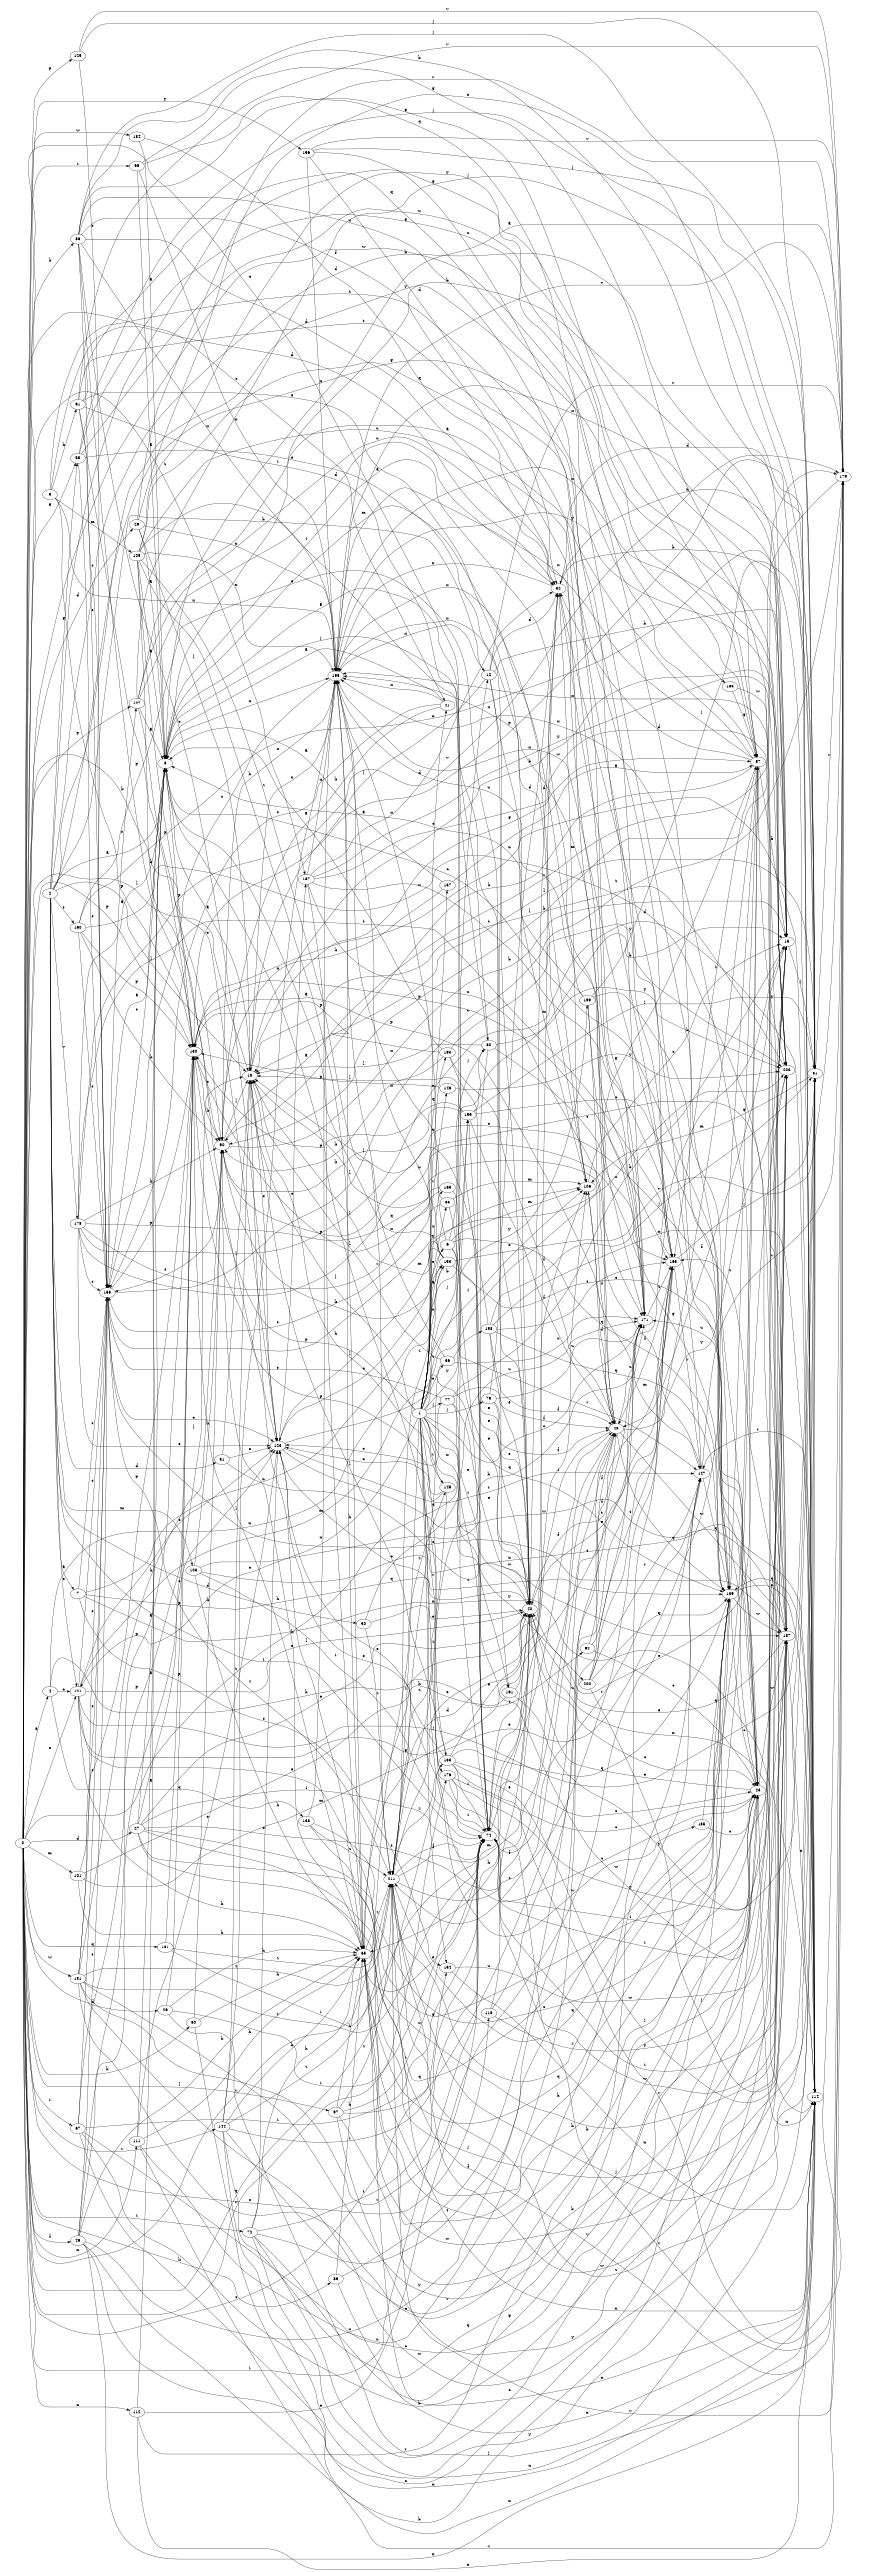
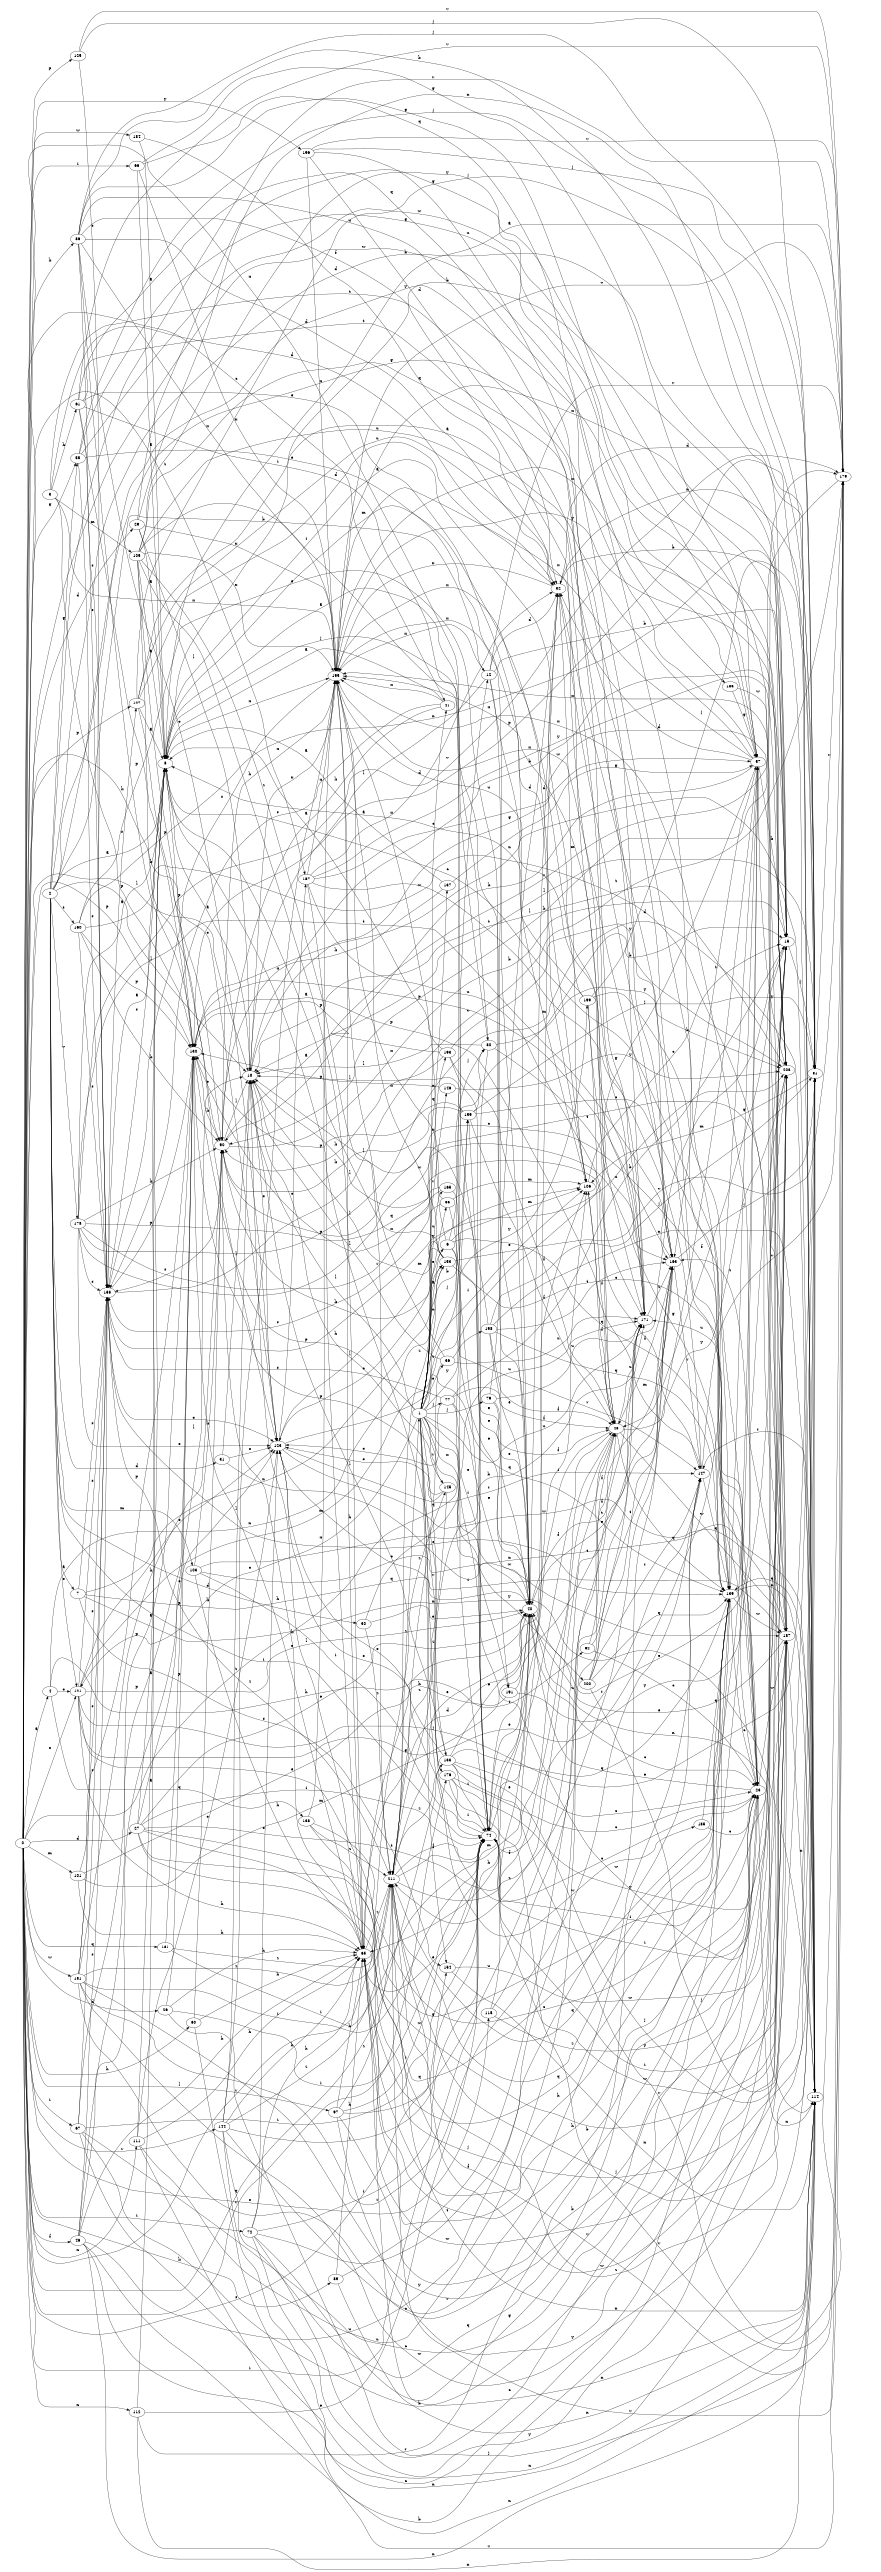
(796, 1665) -> (761, 1490)
(408, 1668) -> (406, 1648)
